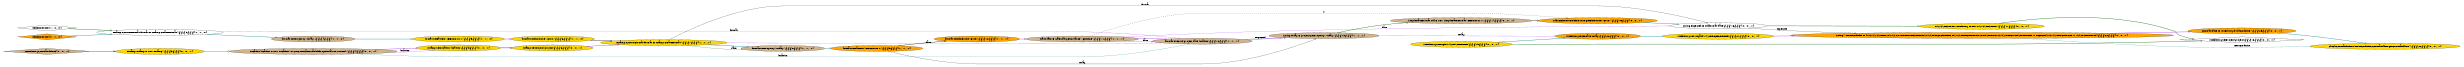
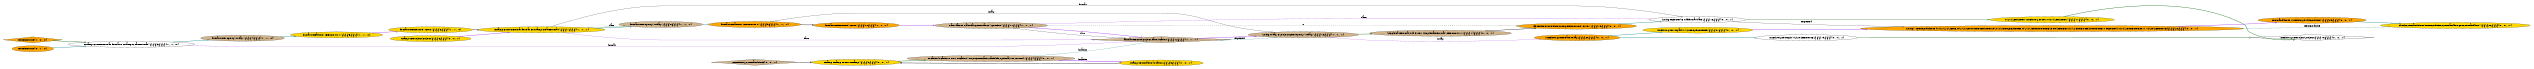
(47, 28) -> (33, 40)
(47, 37) -> (33, 49)
(1530, 40) -> (1687, 38)
(1202, 41) -> (1161, 40)
(1461, 44) -> (1807, 38)
(506, 48) -> (1010, 63)
